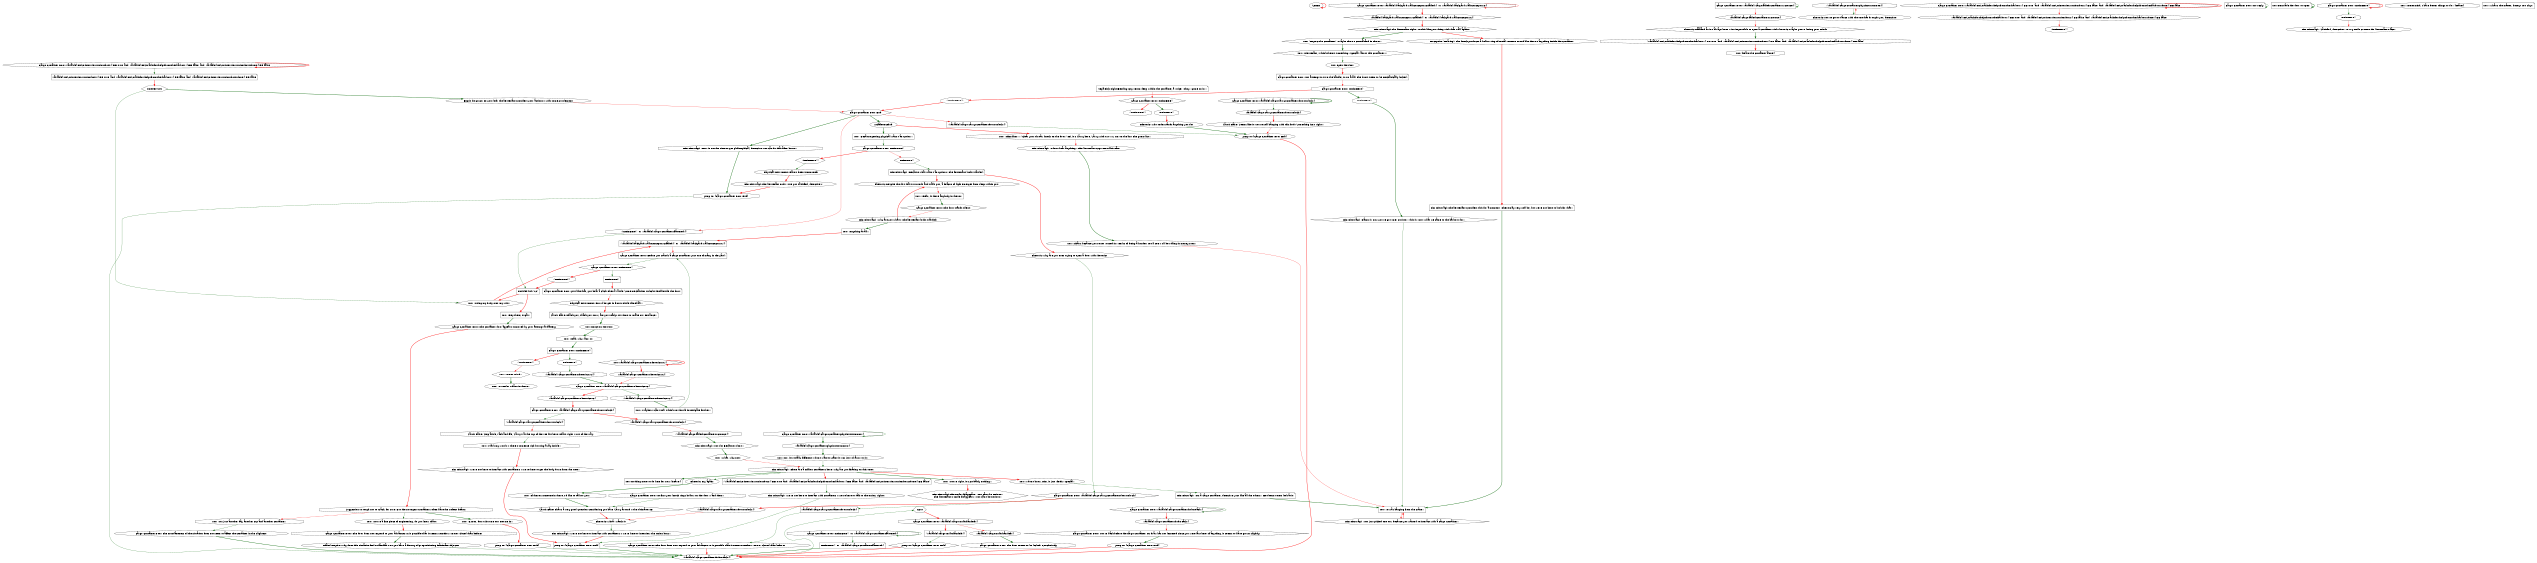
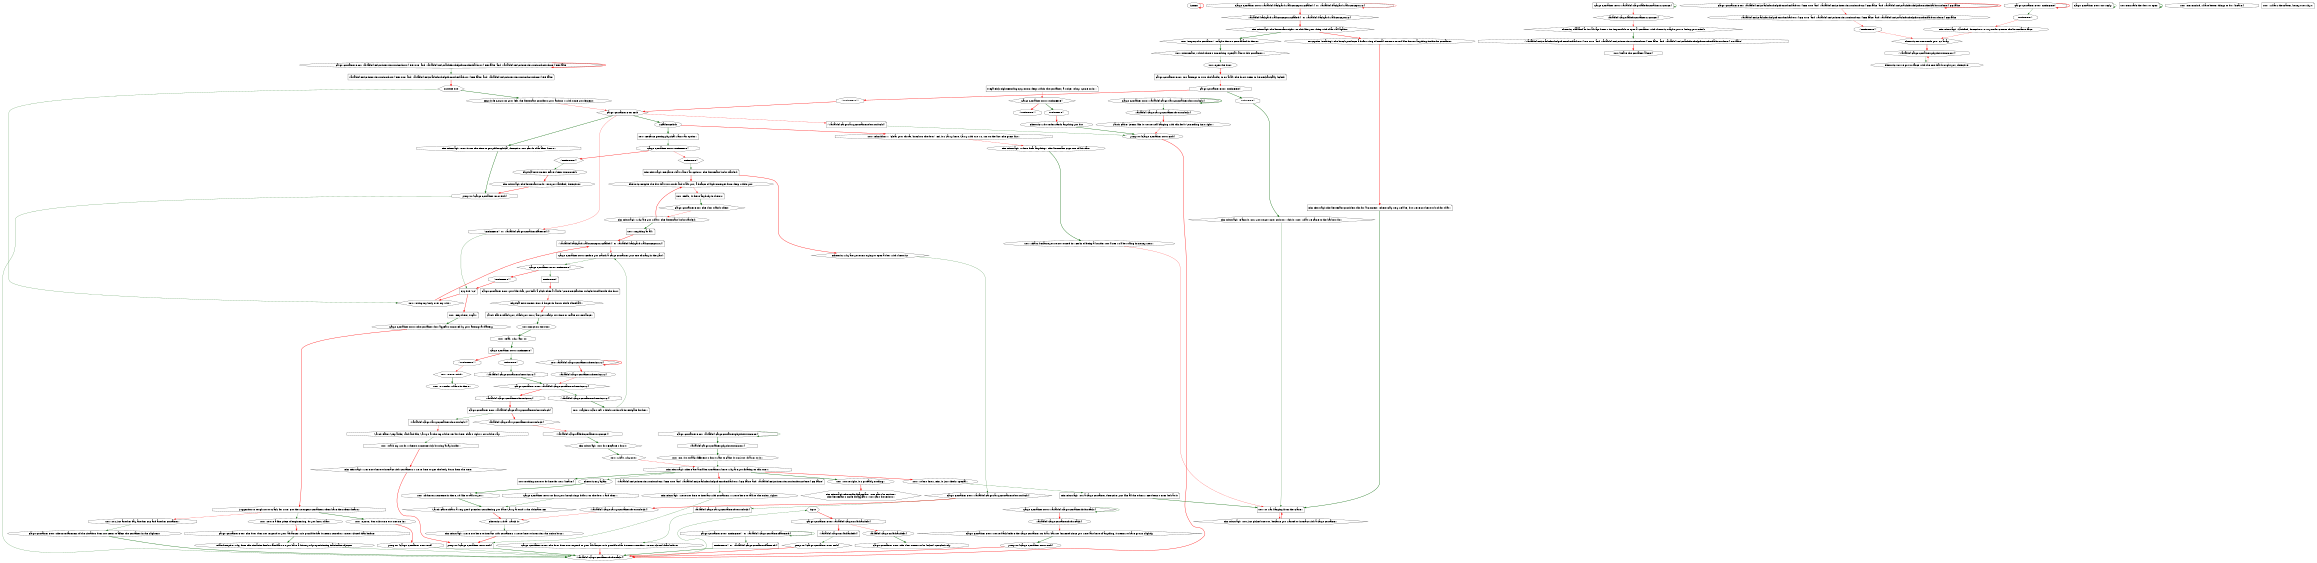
none -> (1927, 41)
(528, 291) -> (468, 291)
